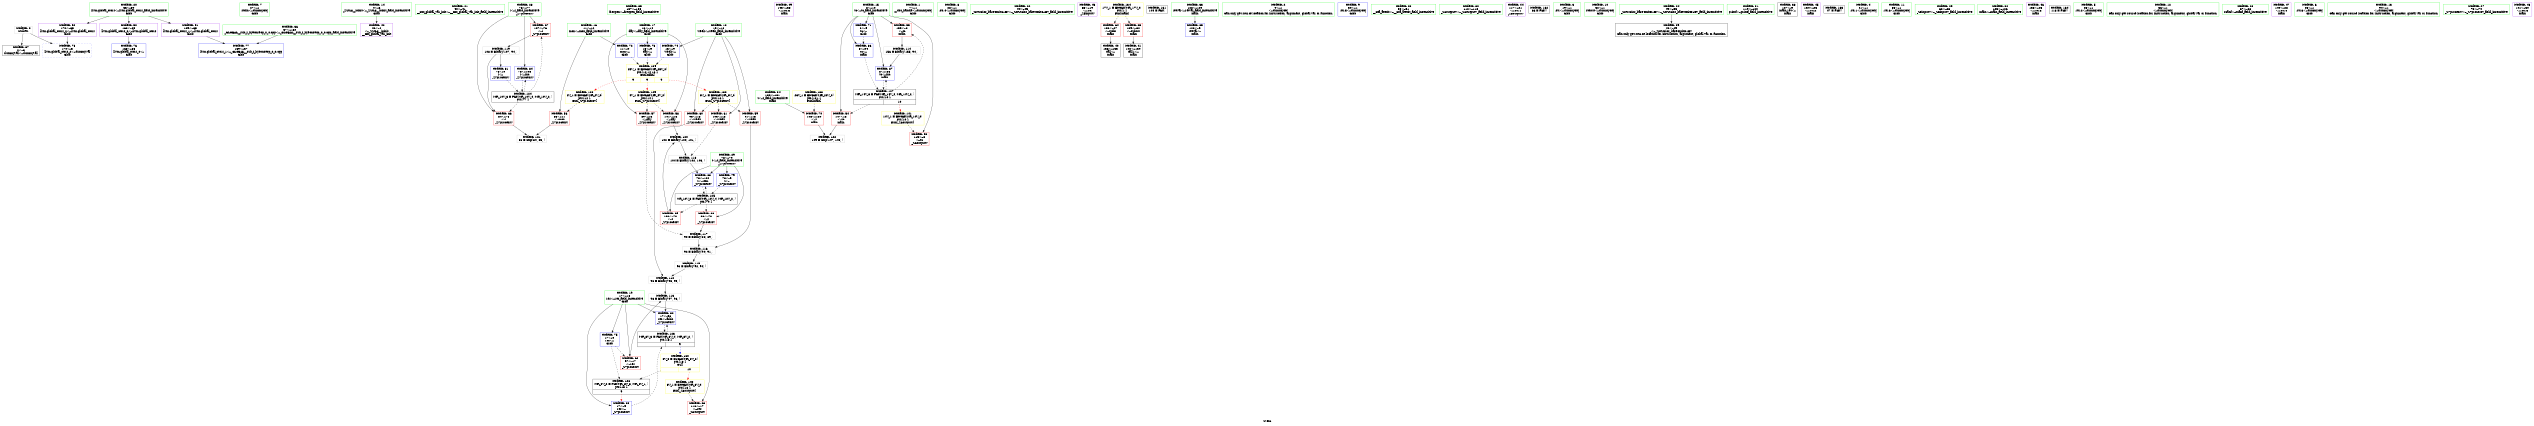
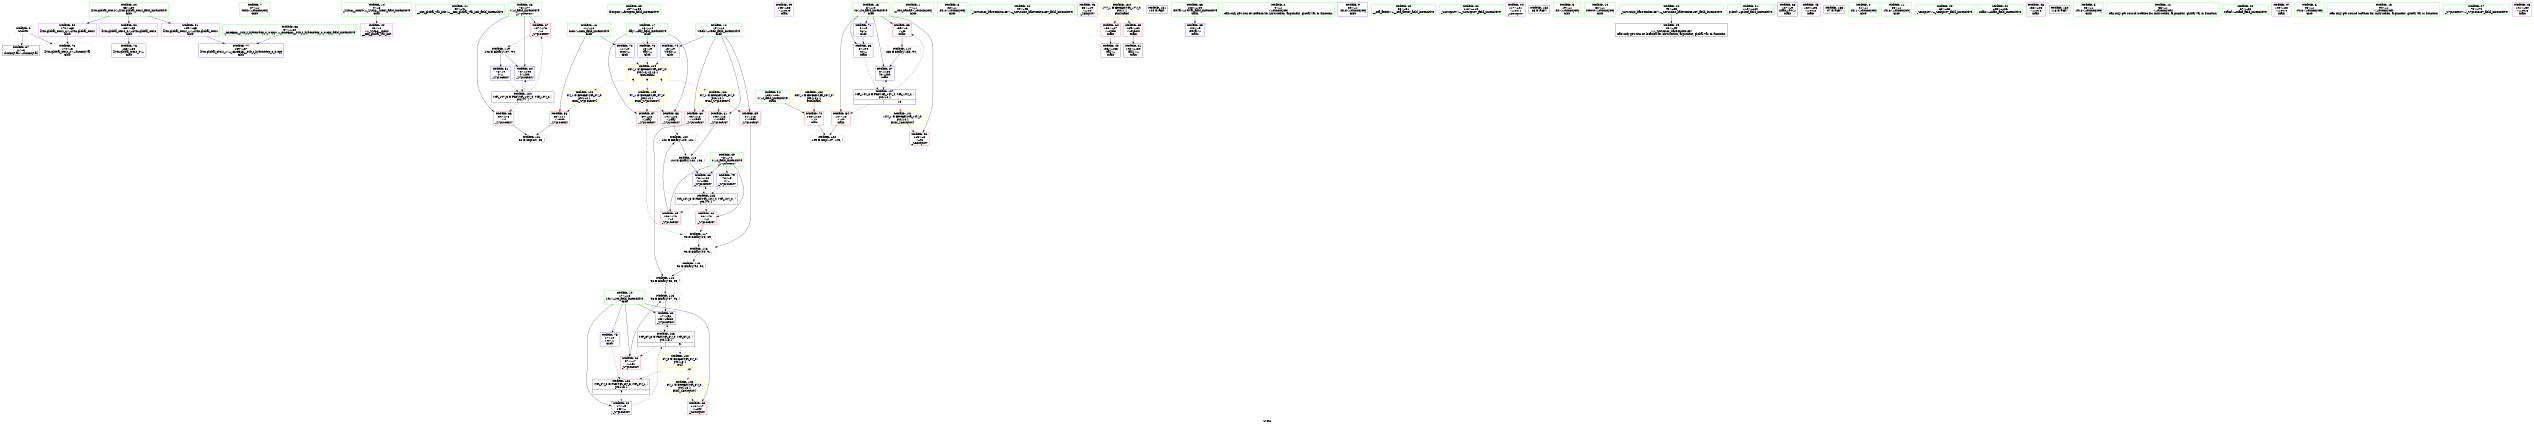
(520, 41) -> (520, 41)
(488, 81) -> (511, 60)
(704, 140) -> (704, 140)
(619, 350) -> (648, 351)
